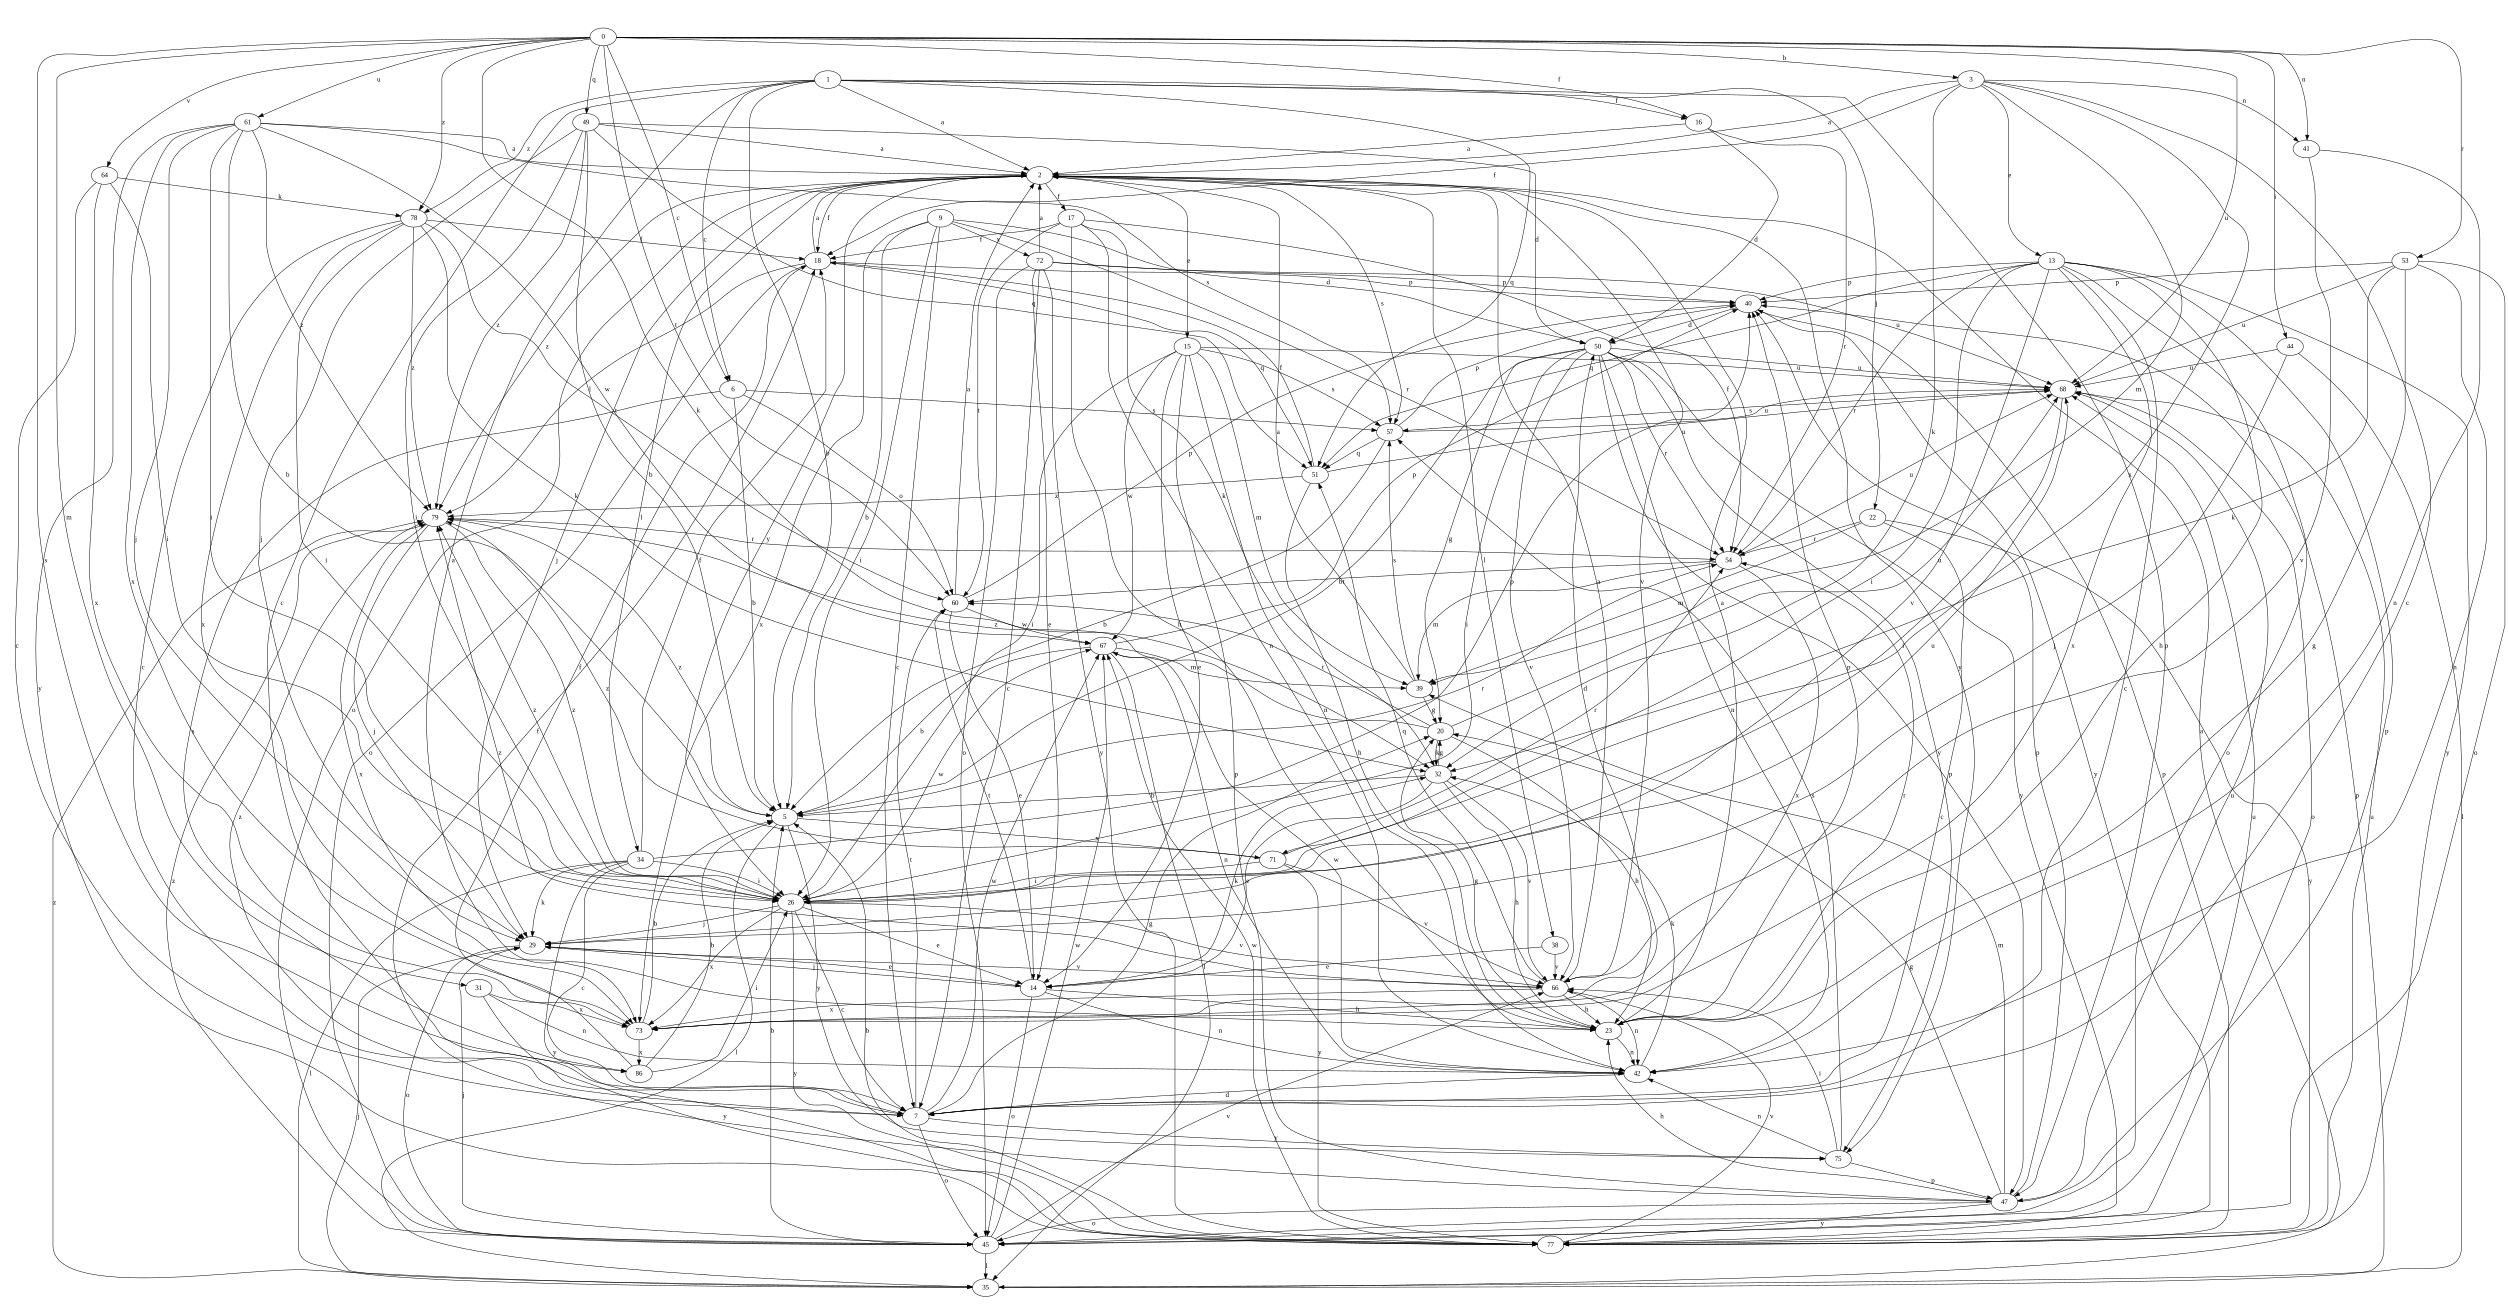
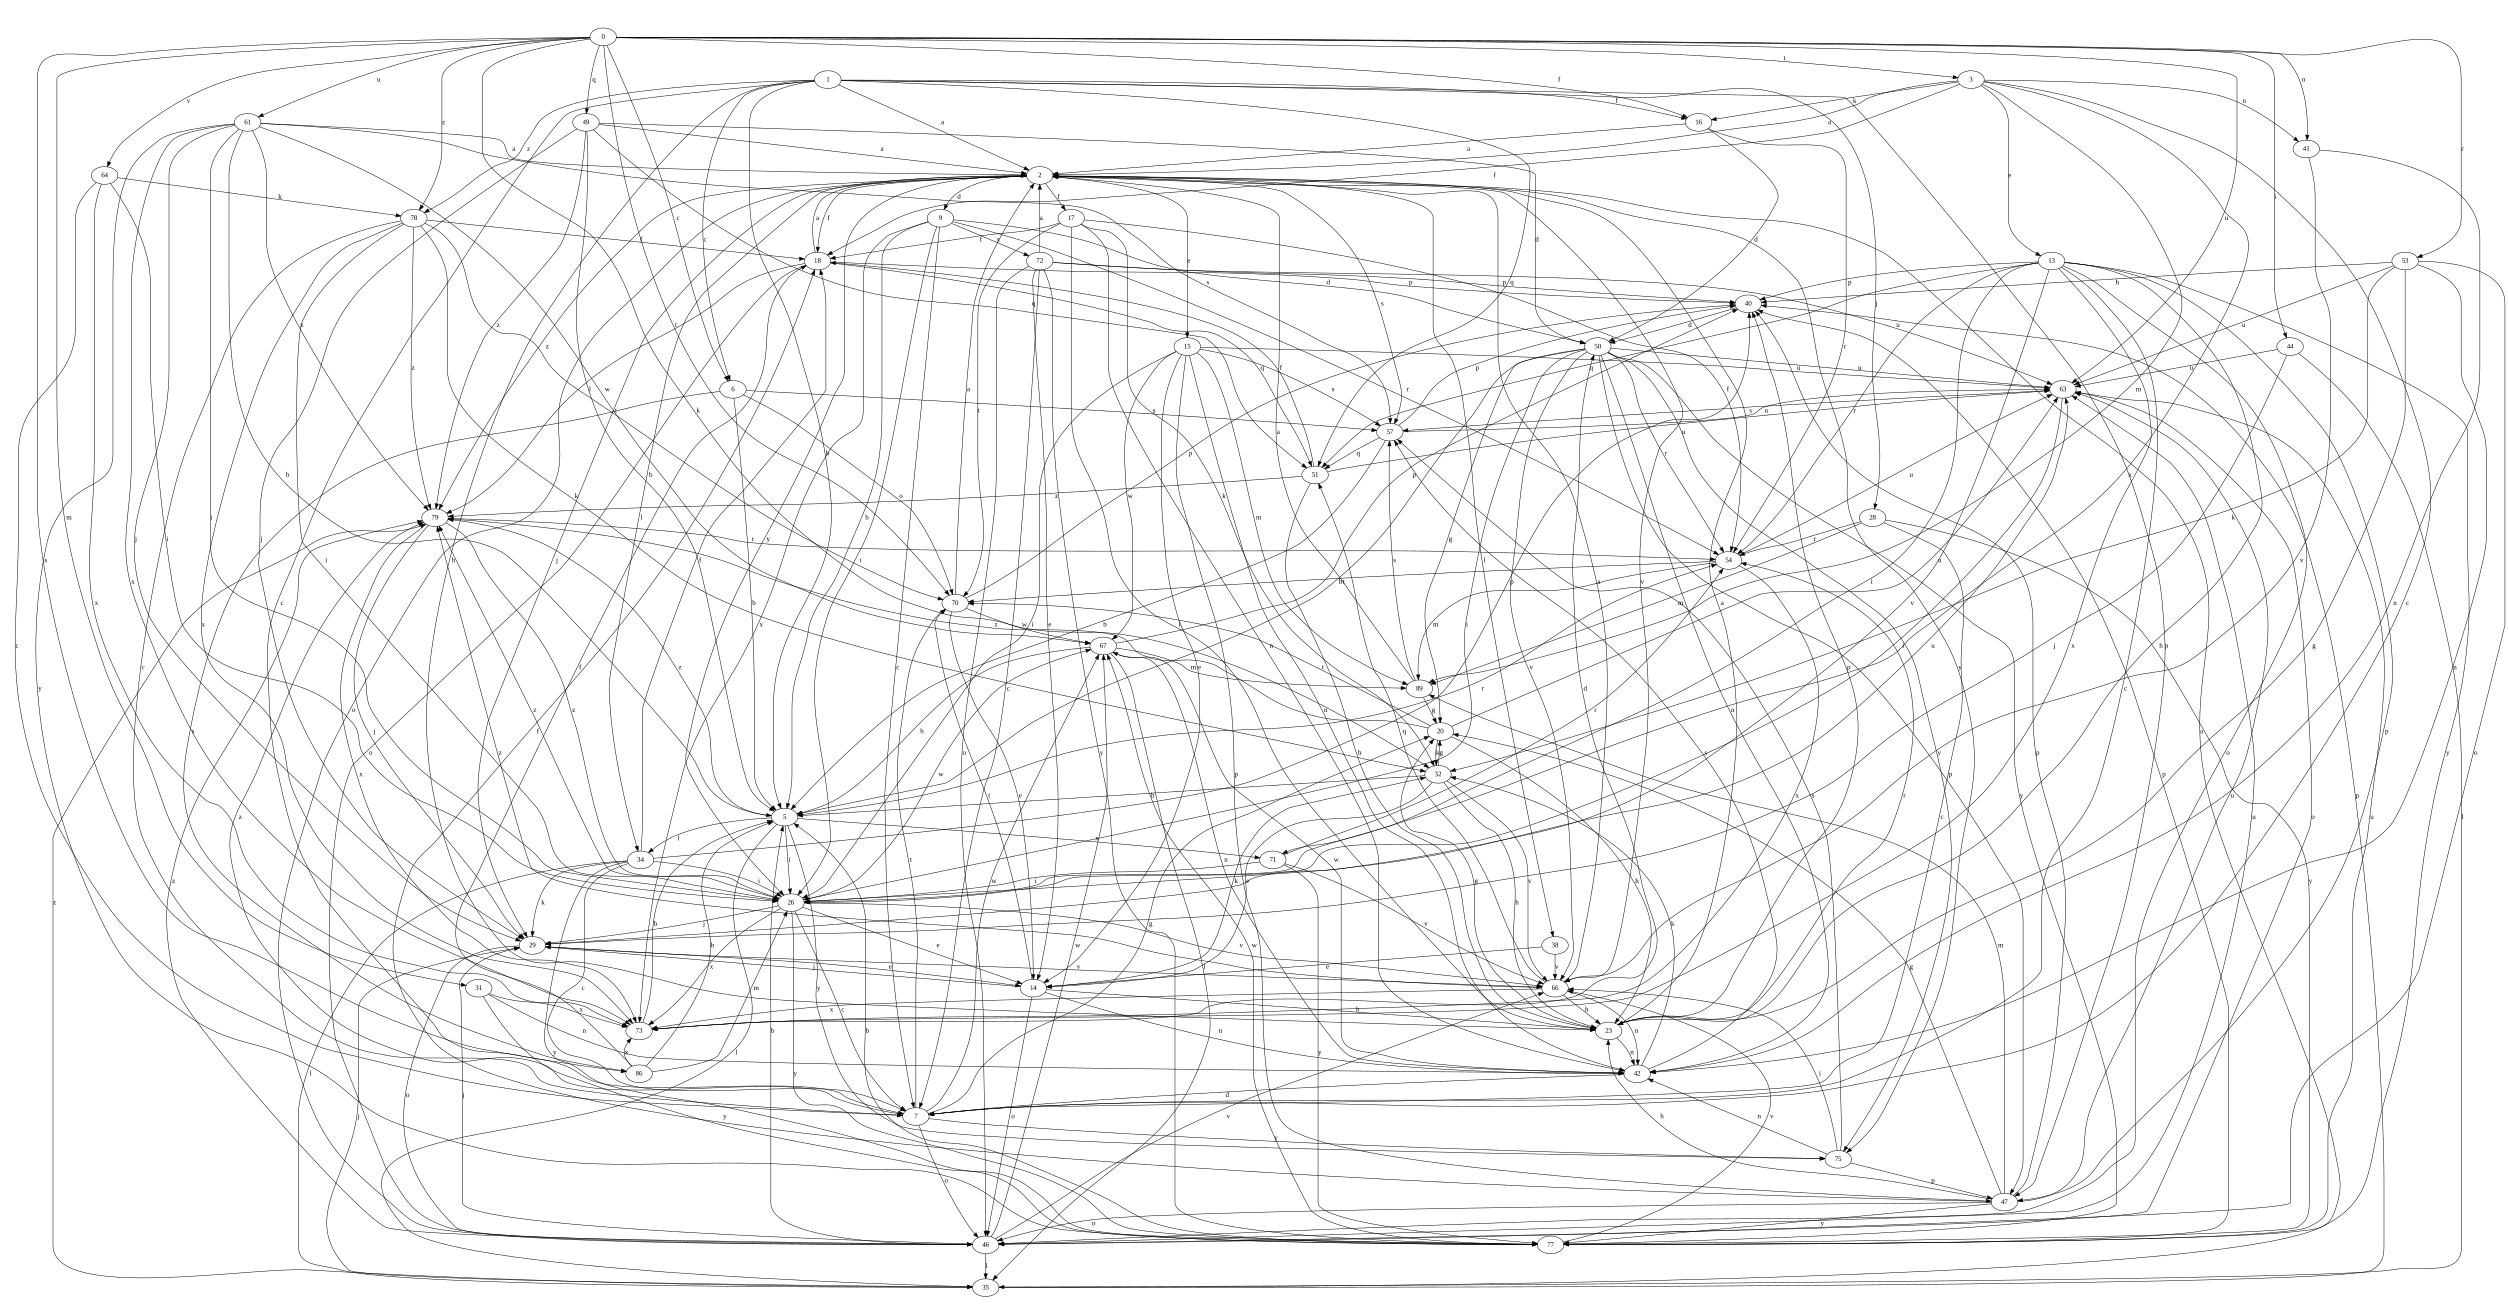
(1784, 58) -> (1784, 58)
none -> (983, 182)
(2117, 282) -> (2117, 282)
(2063, 389) -> (2063, 389)
(1873, 518) -> (1873, 518)
(1877, 545) -> (1831, 101)
(453, 560) -> (453, 560)
(430, 580) -> (788, 857)
(955, 603) -> (955, 603)
(1180, 625) -> (1180, 625)
(1419, 689) -> (1419, 689)
none -> (1690, 737)
none -> (709, 826)
(785, 829) -> none
(757, 988) -> (757, 988)
(2171, 1007) -> none
(639, 1050) -> (625, 1049)
(986, 1245) -> (986, 1245)
